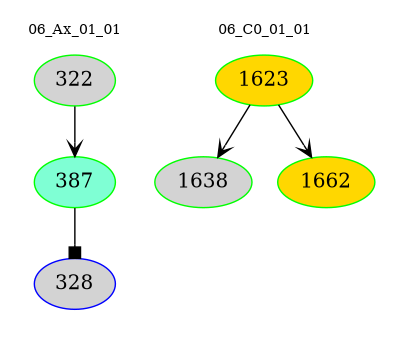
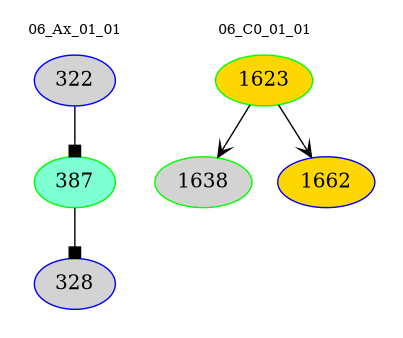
(75, 81) -> (75, 81)
(75, 124) -> (75, 124)
(326, 182) -> (326, 182)
